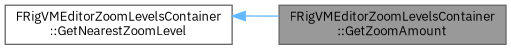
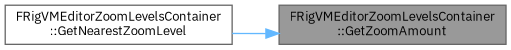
(262, 16) -> (249, 34)
